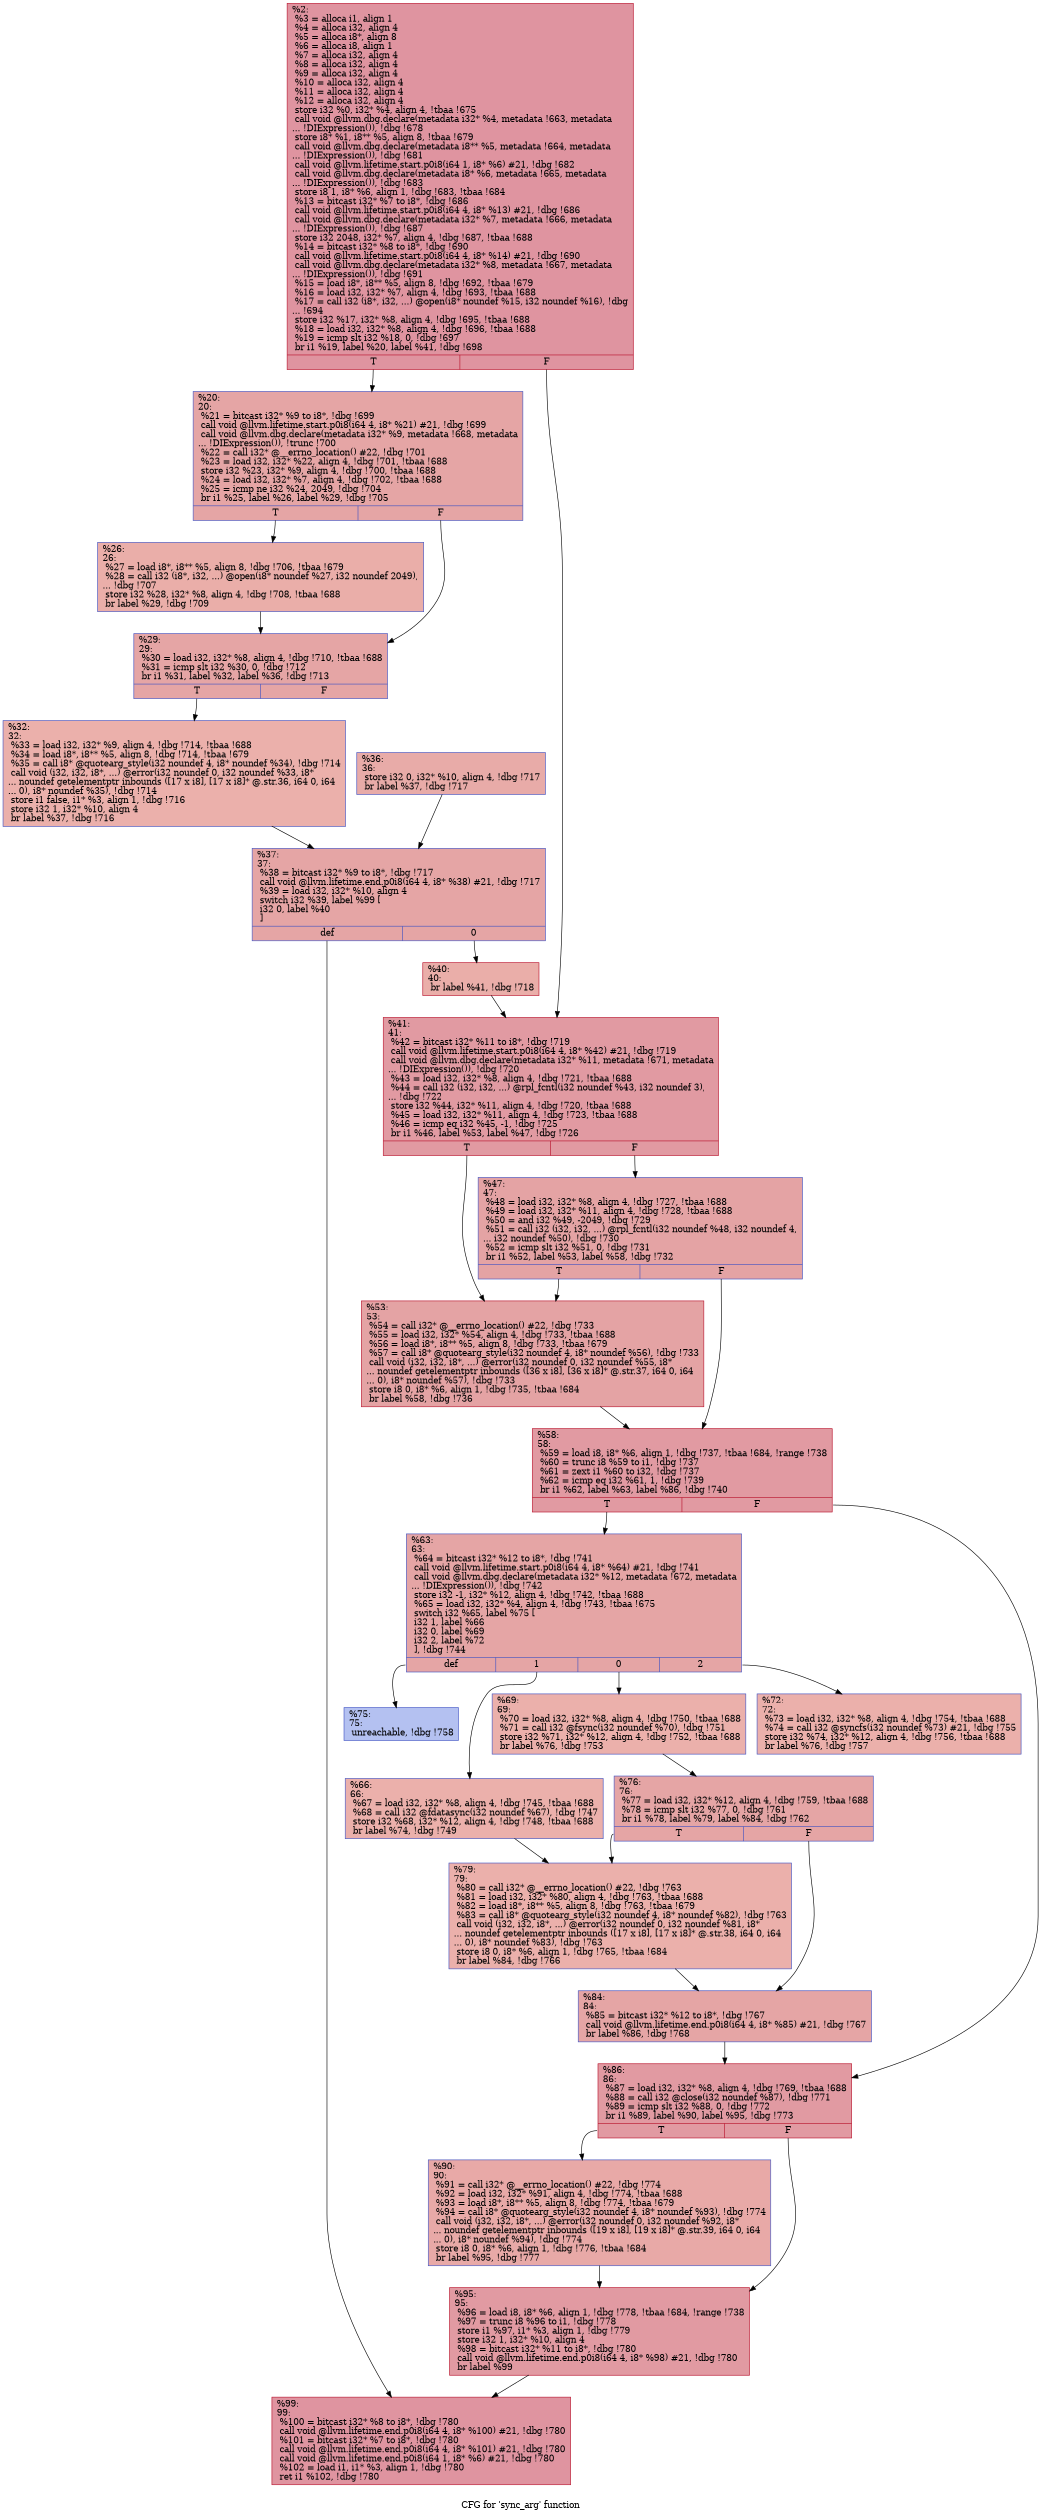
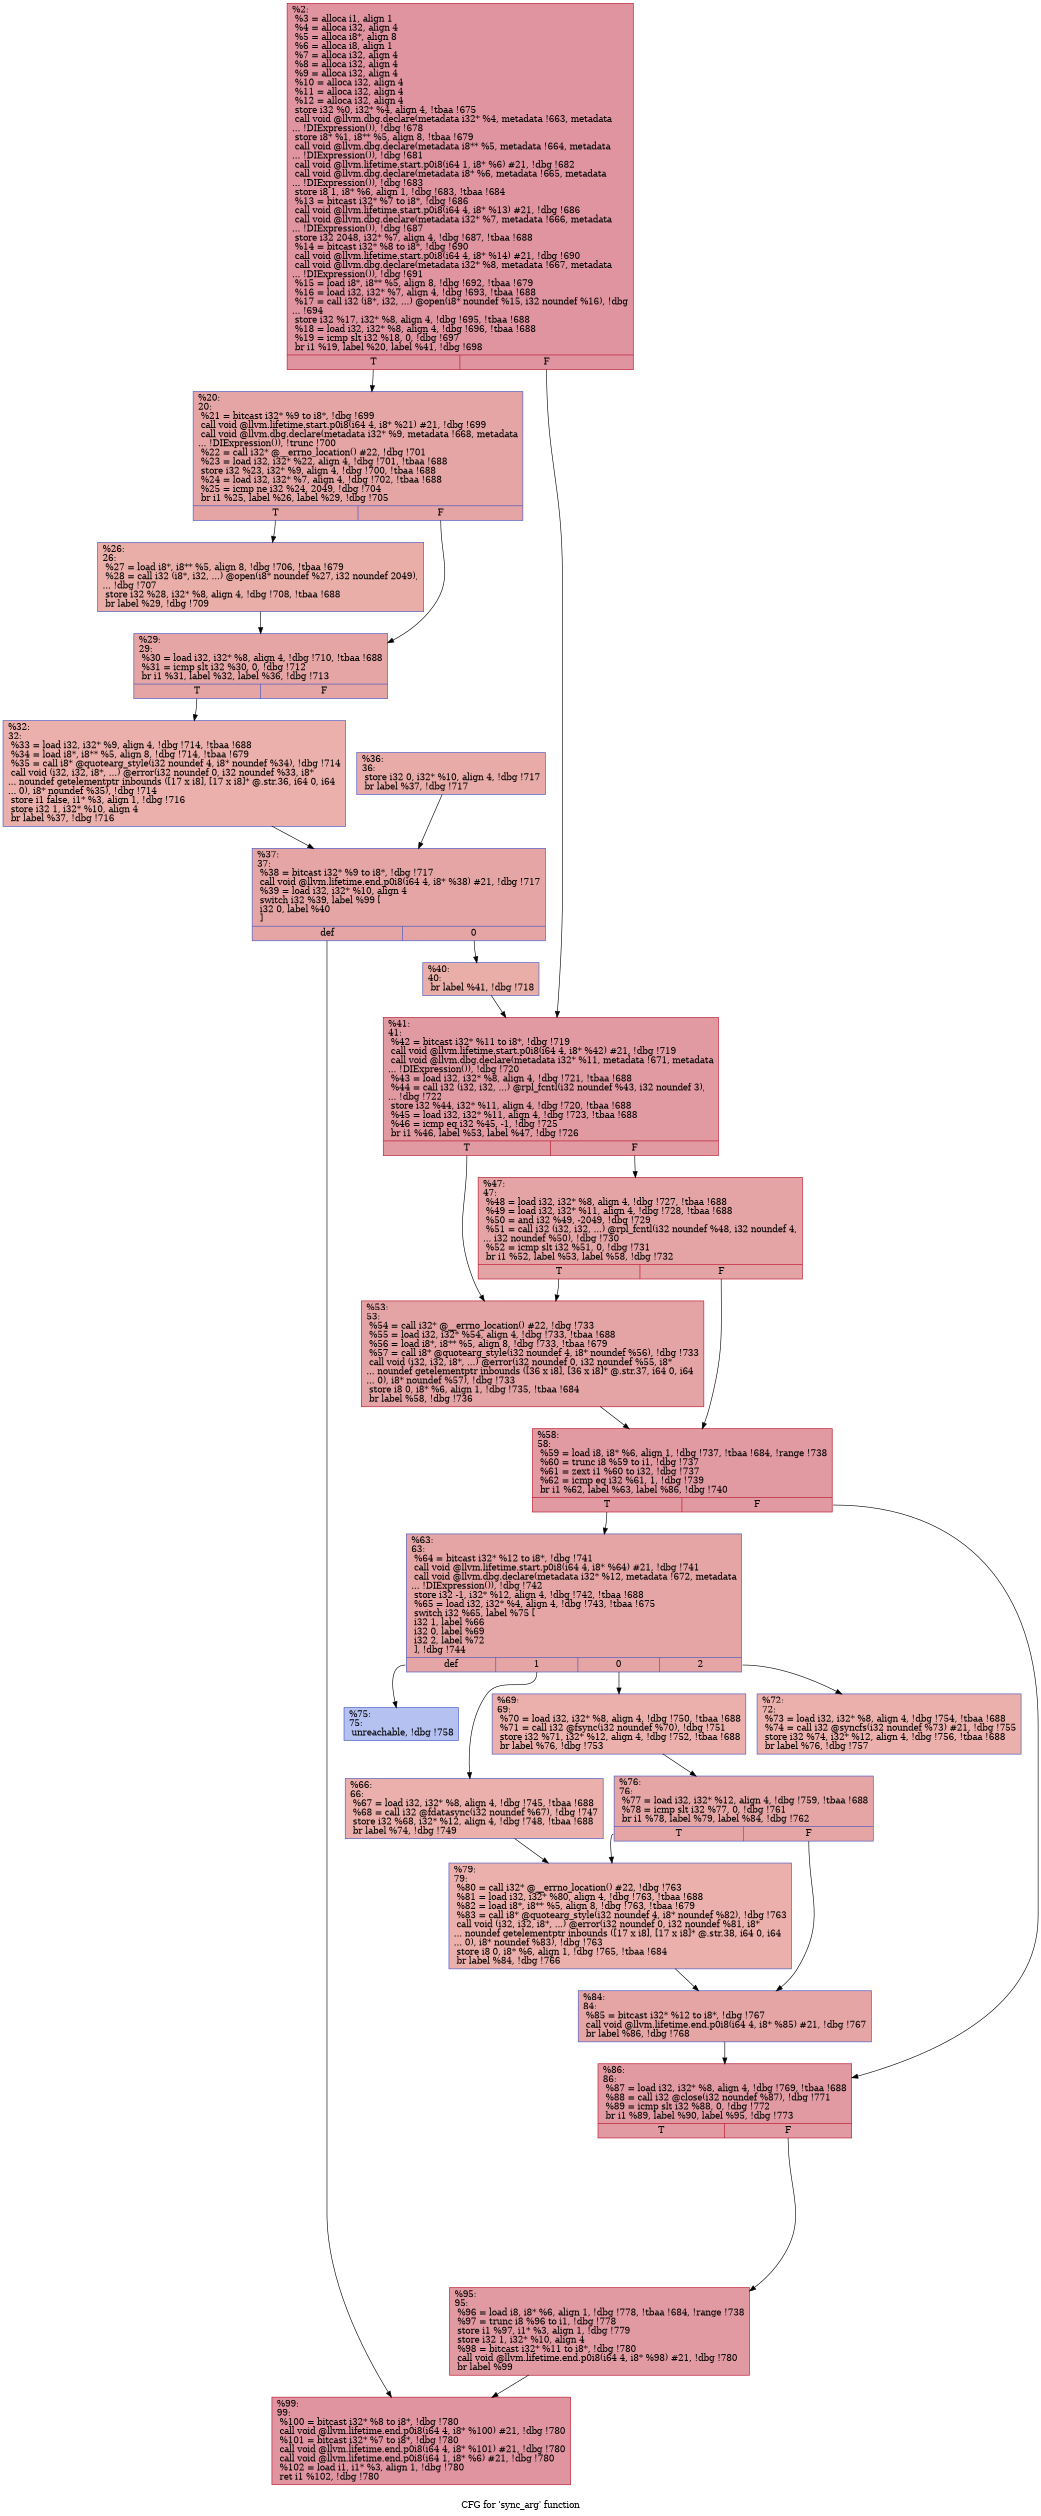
(481, 979) -> (481, 979)
(640, 1228) -> (640, 1228)
(600, 2213) -> none
